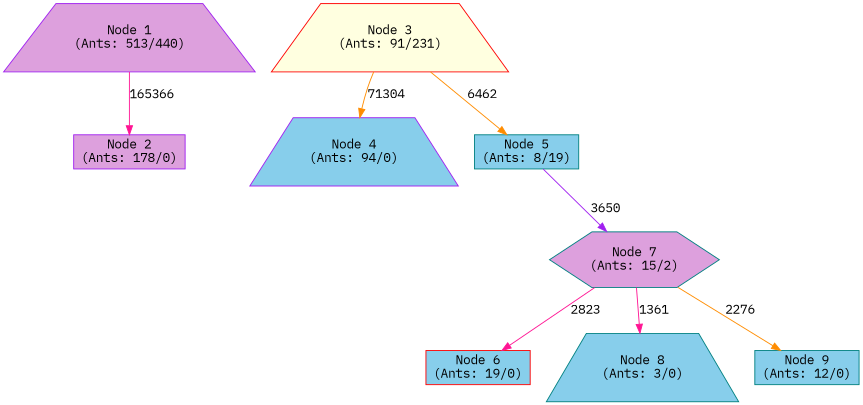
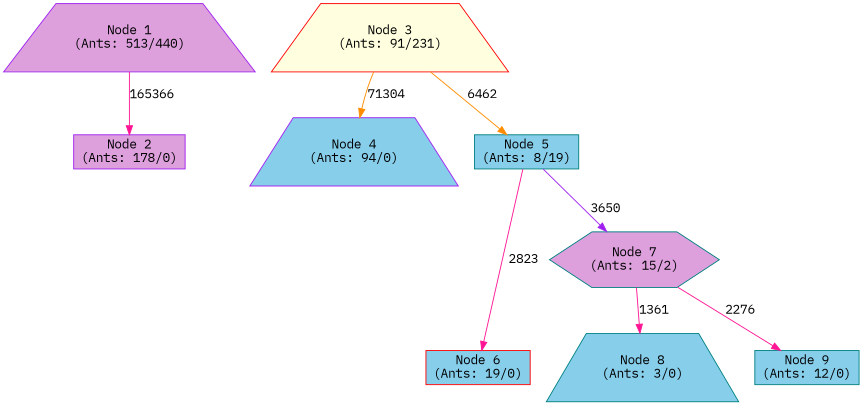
(552, 316) -> (503, 255)
(725, 317) -> (725, 317)
